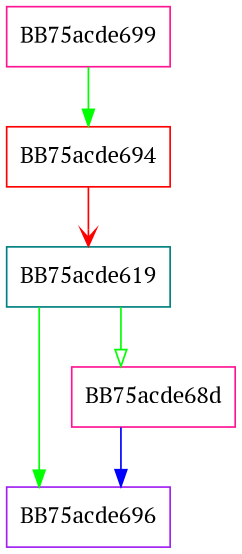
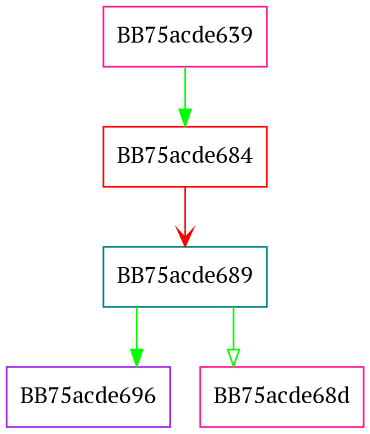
(88, 37) -> (185, 37)
(88, 157) -> (185, 157)
(88, 277) -> (185, 277)
(121, 449) -> none
